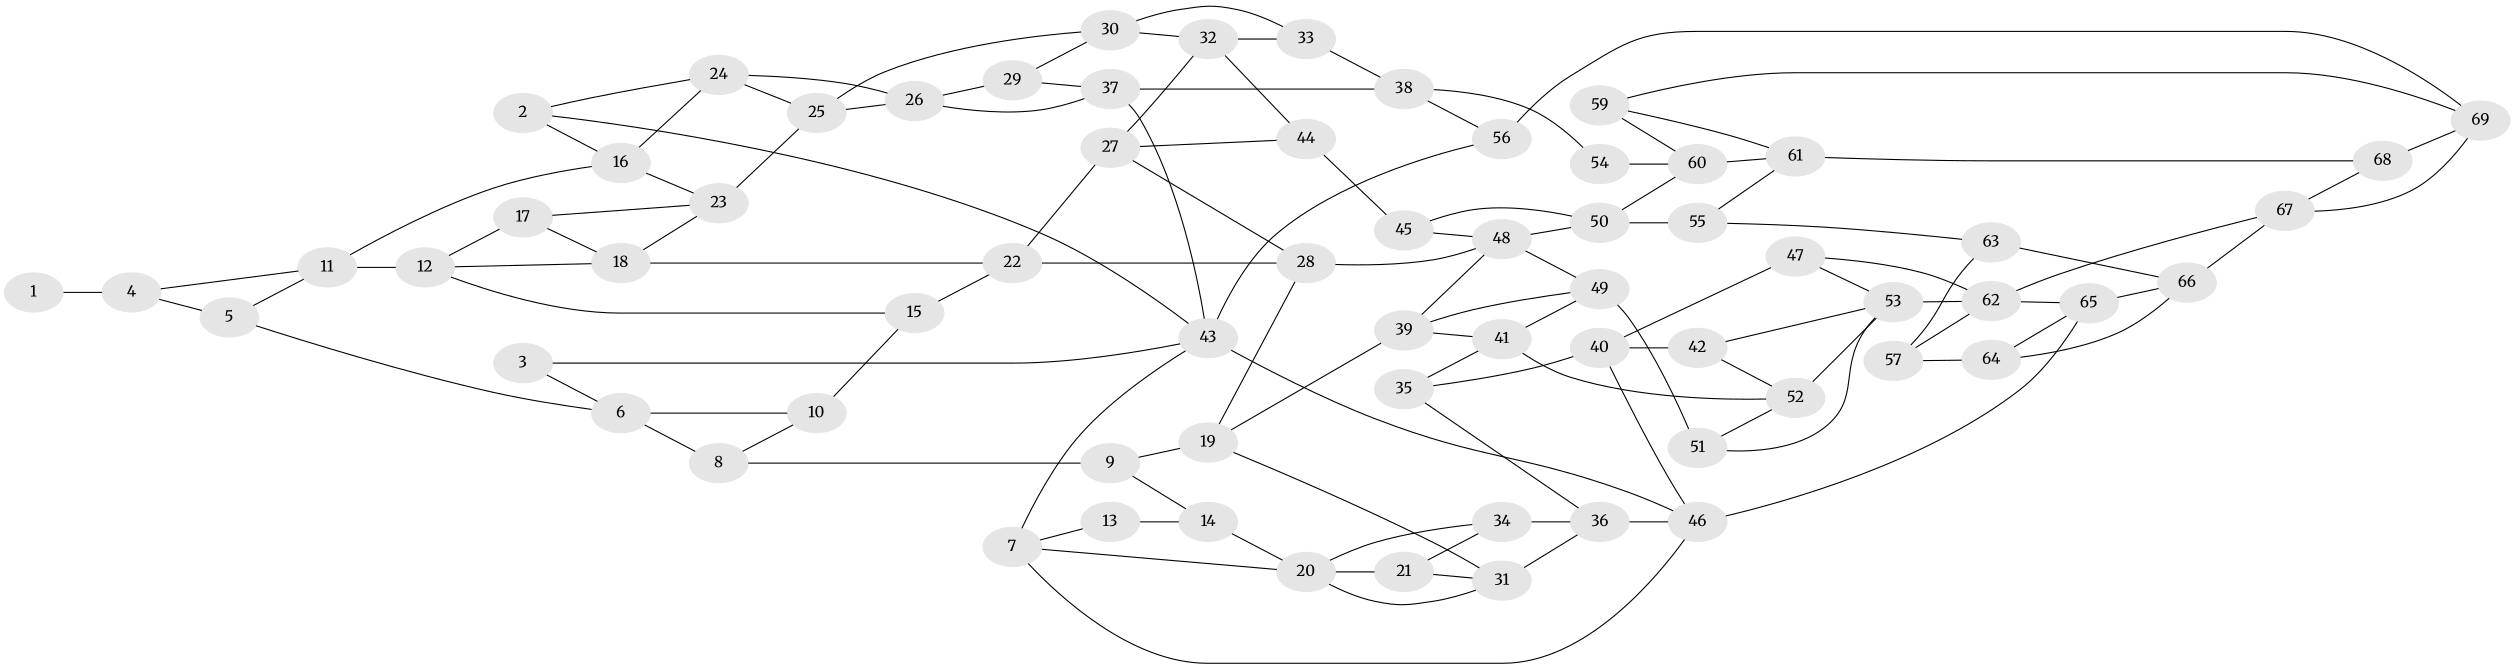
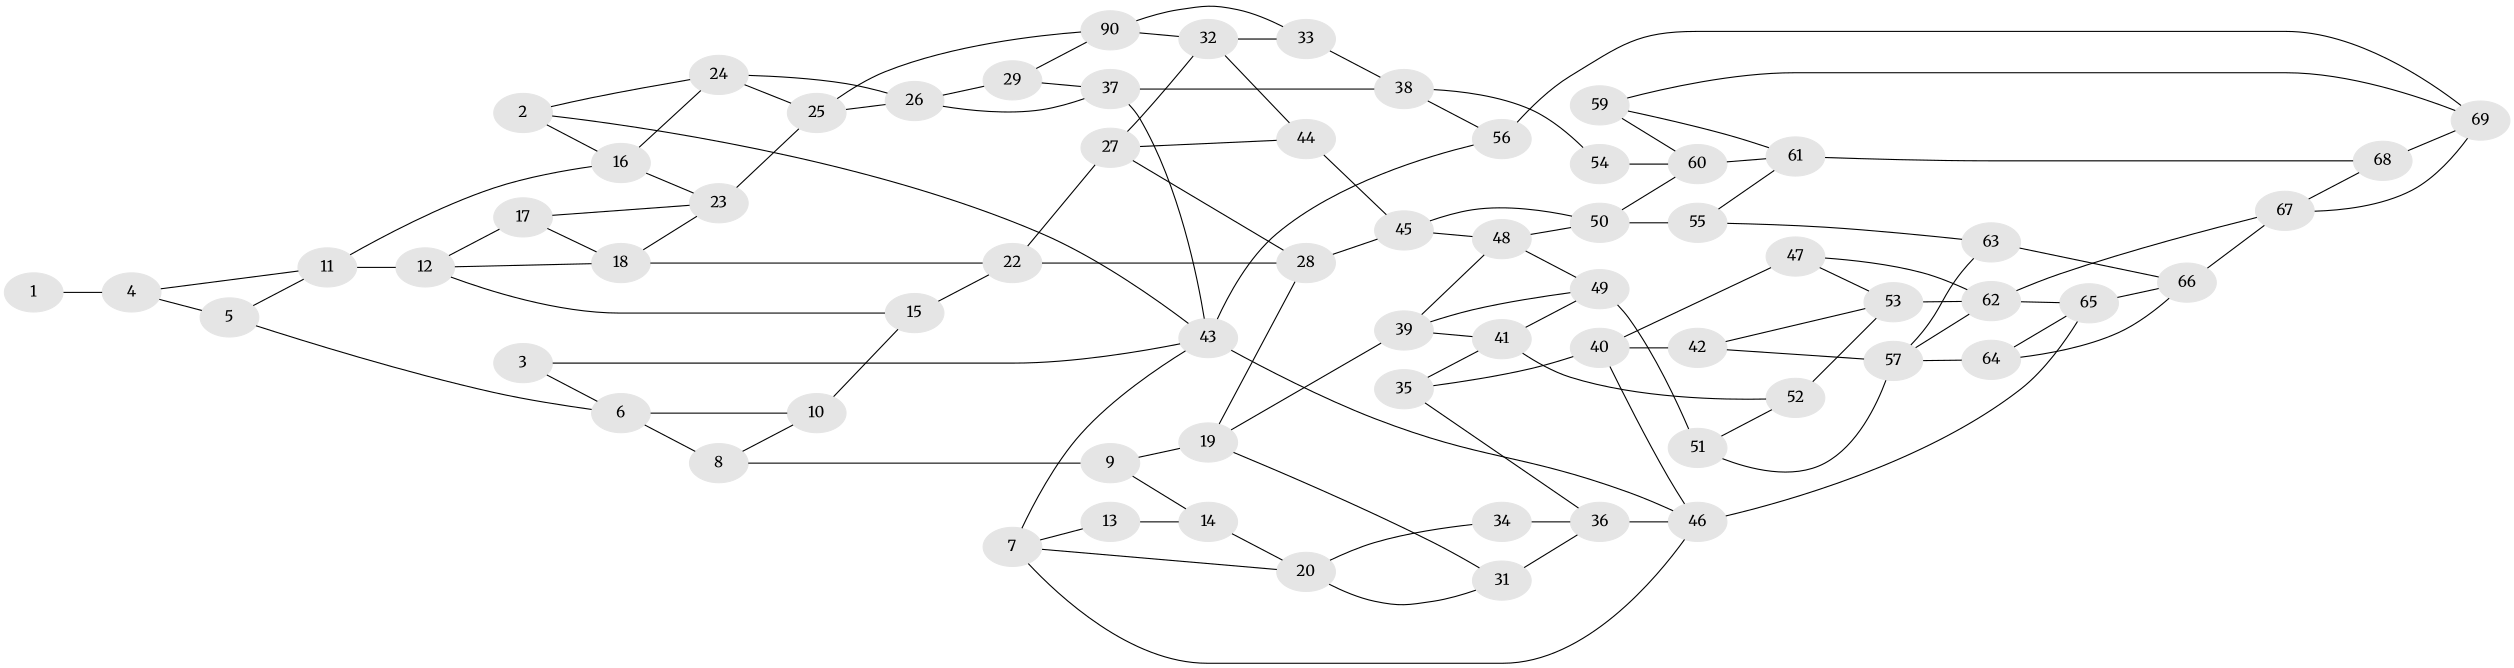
(1110, 30) -> (1110, 30)
(1406, 263) -> (1355, 247)
(1747, 373) -> (1795, 354)
(1832, 420) -> (1825, 463)
(1404, 572) -> none
